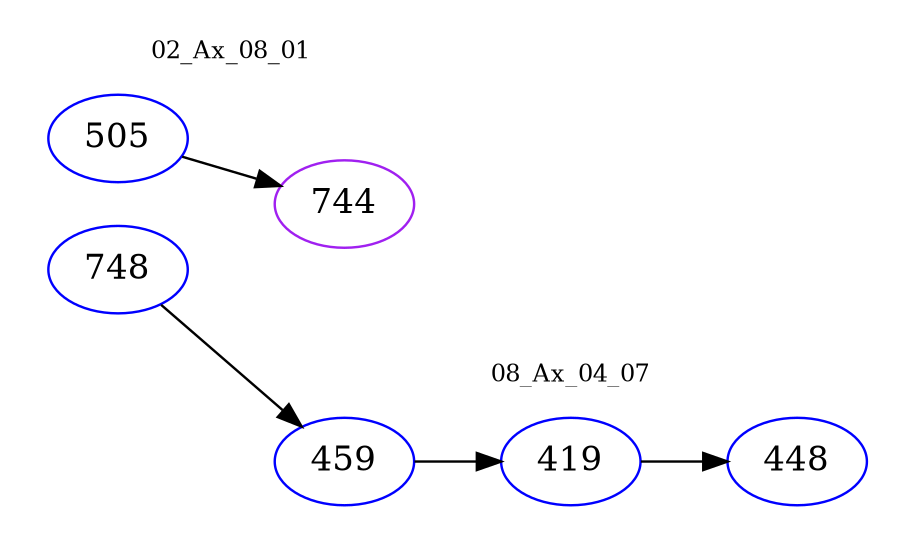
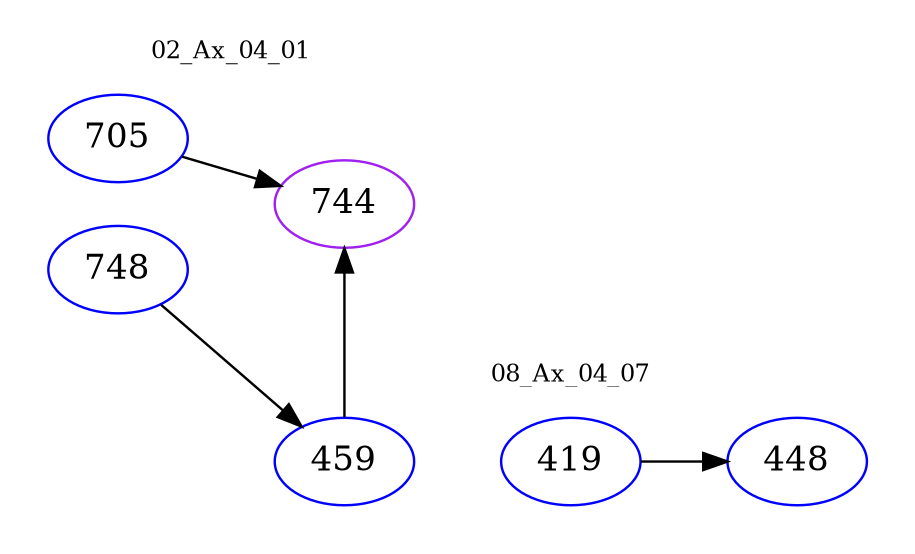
(231, 52) -> (231, 52)
(118, 138) -> (118, 138)
(446, 462) -> (344, 370)
